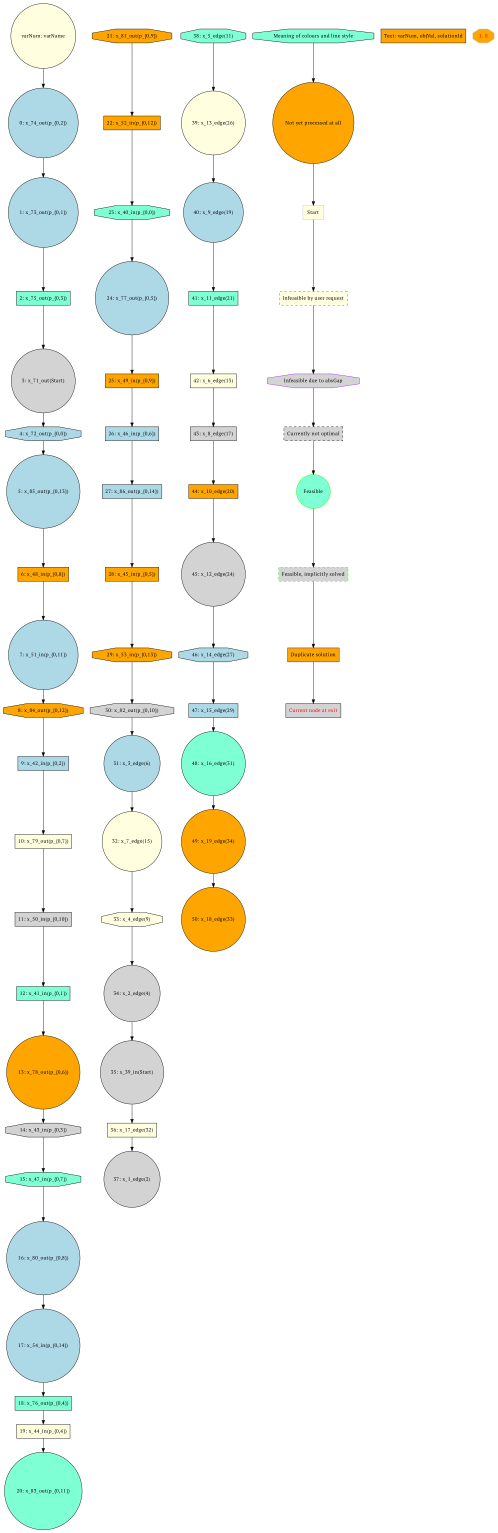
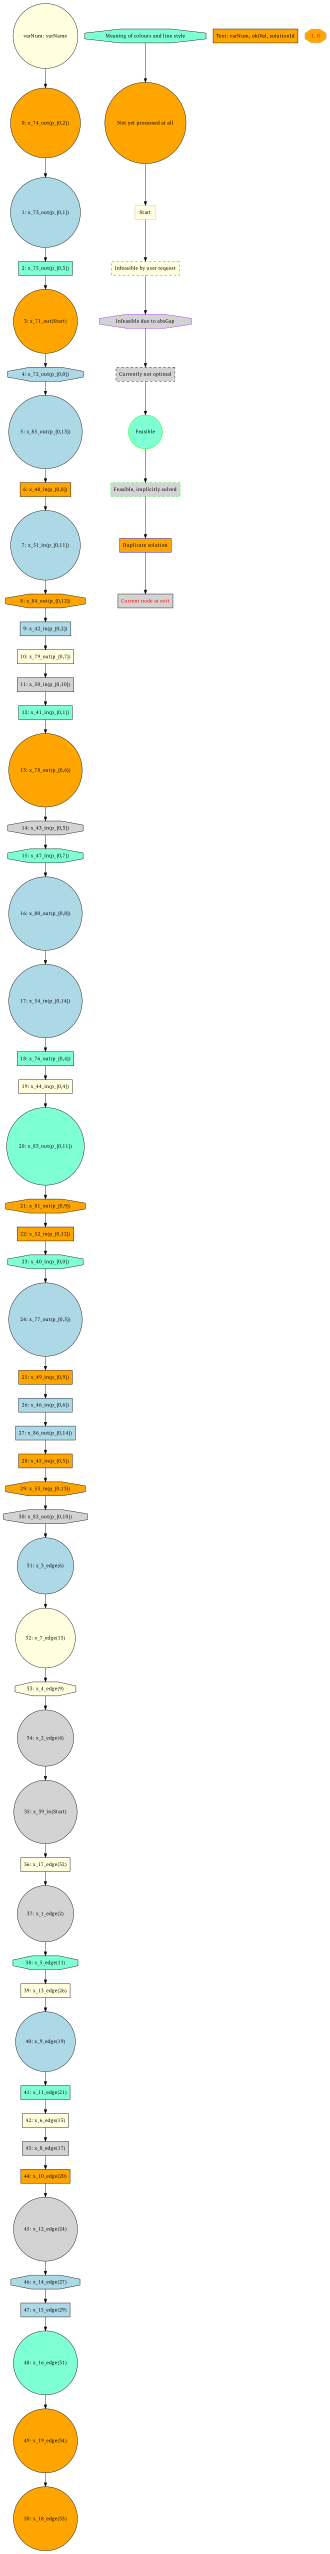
(43, 123) -> (45, 123)
(213, 123) -> (45, 1991)
(43, 381) -> (45, 321)
none -> (45, 1190)
none -> (45, 1947)
